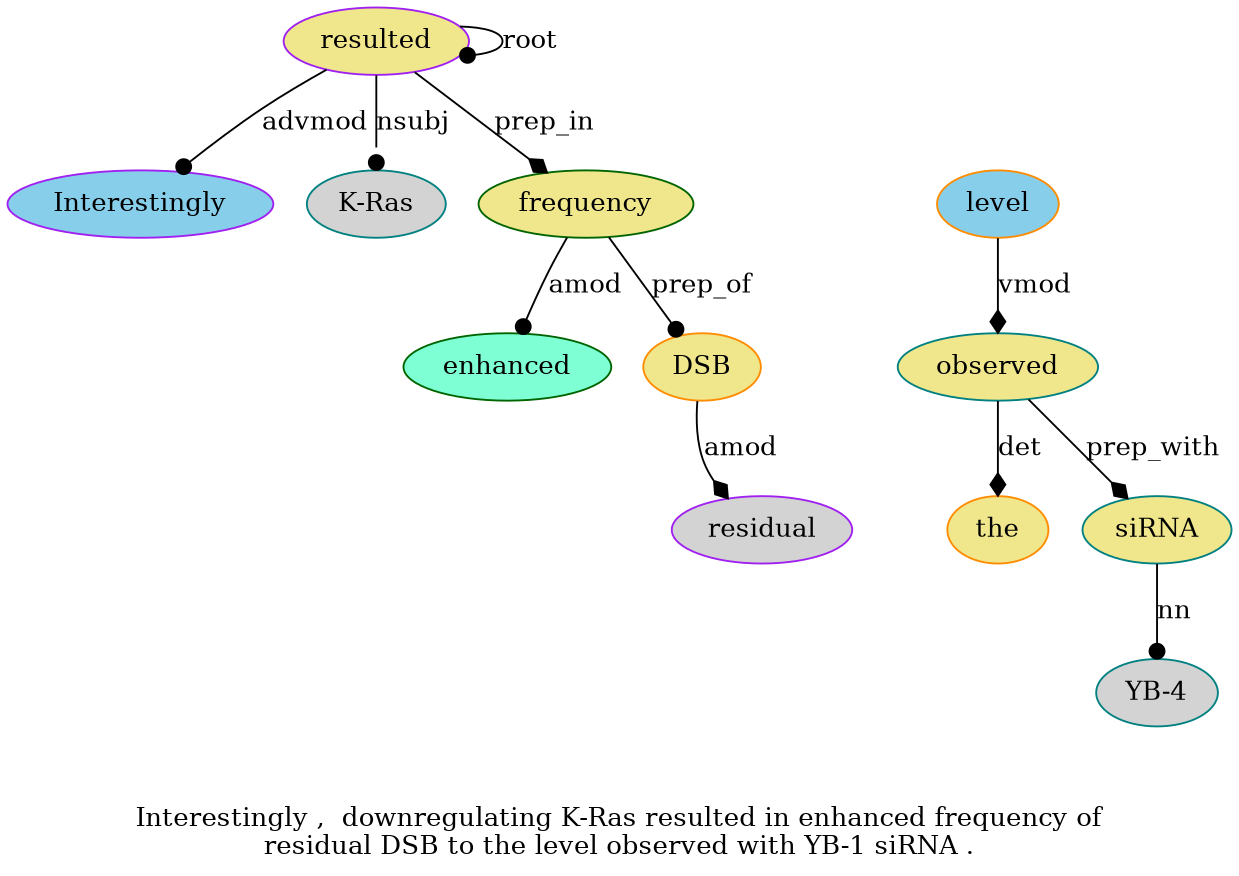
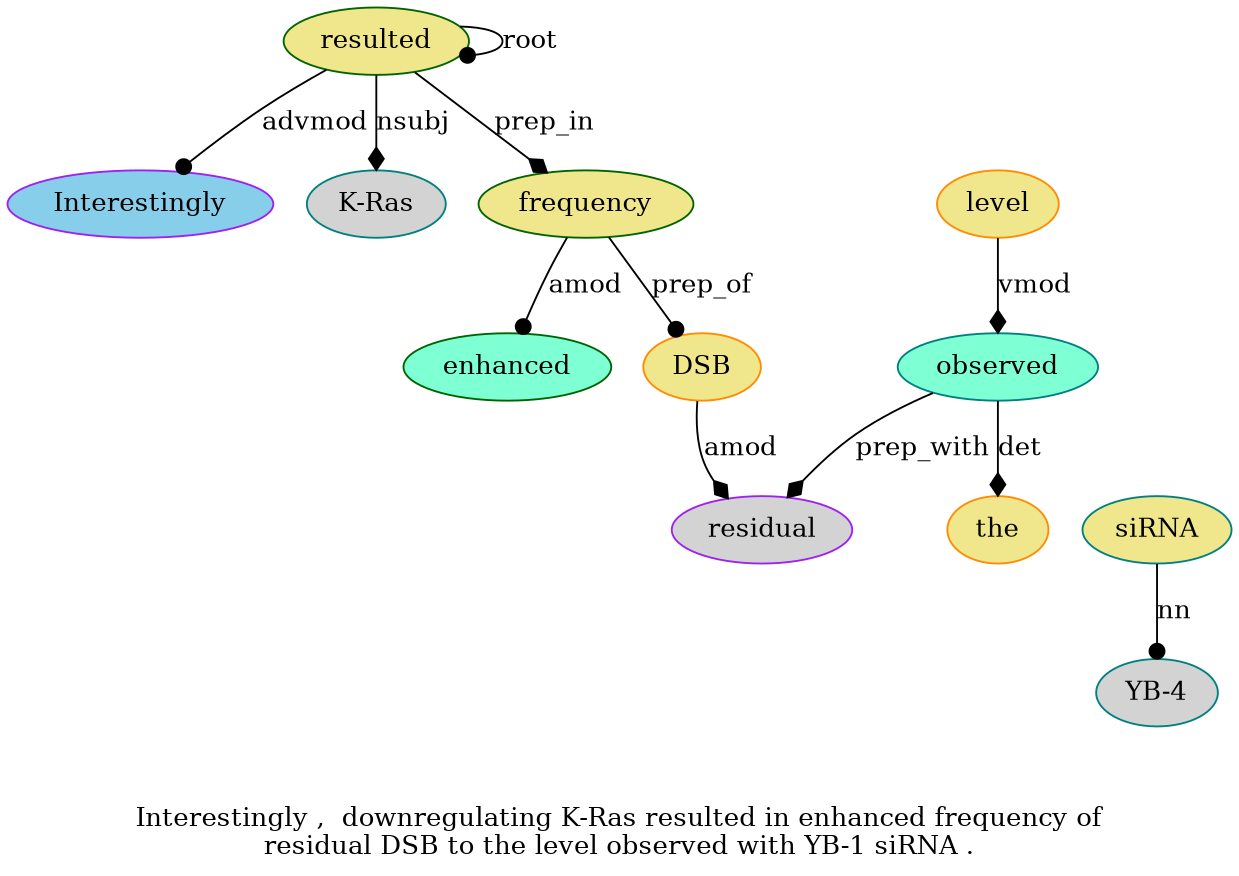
(376, 41) -> (376, 41)
(376, 111) -> (376, 111)
(998, 204) -> (998, 204)
(998, 367) -> (998, 367)
(1070, 441) -> (863, 429)
